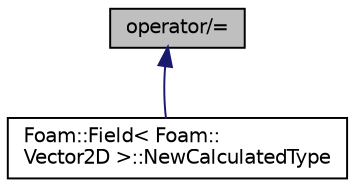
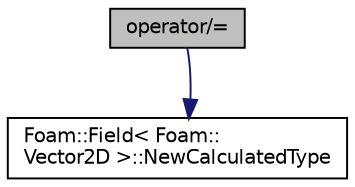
(164, 93) -> (190, 73)
